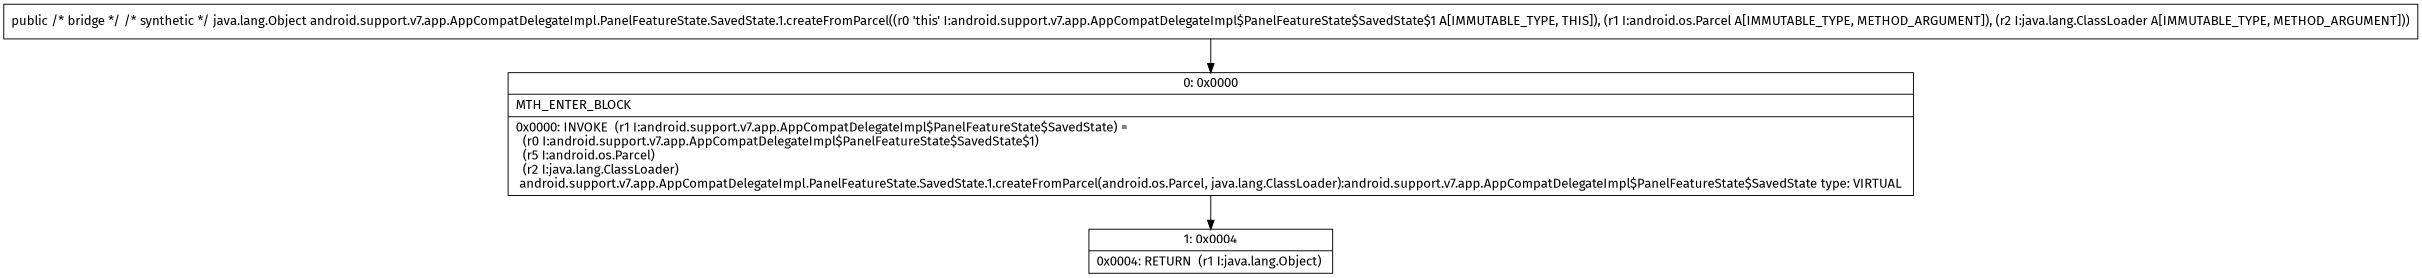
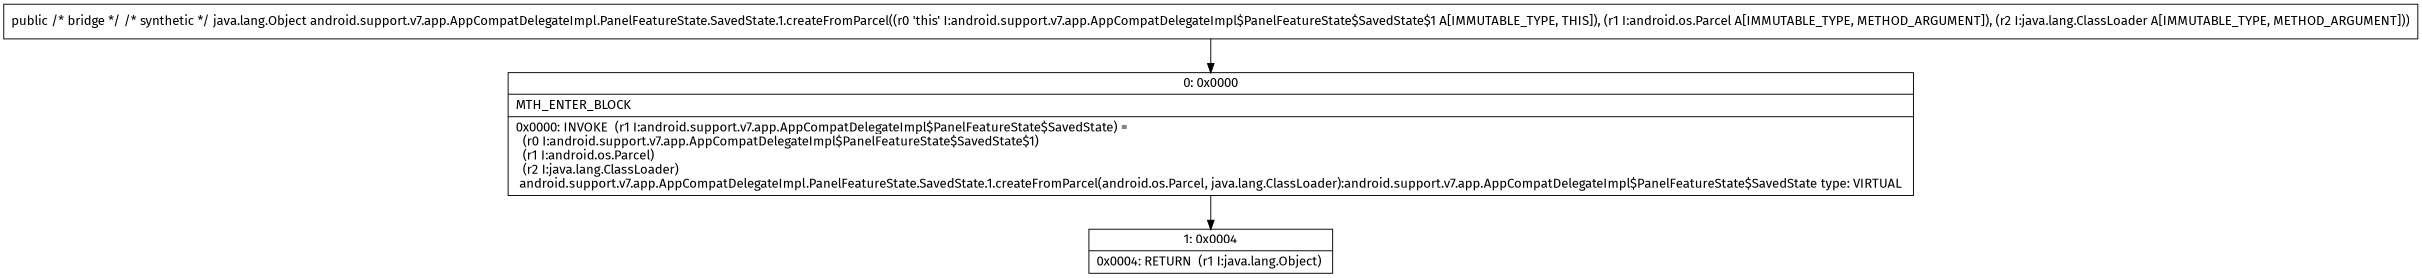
(585, 156) -> (585, 156)
